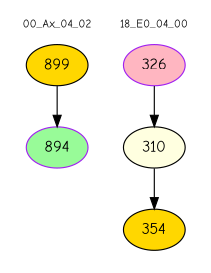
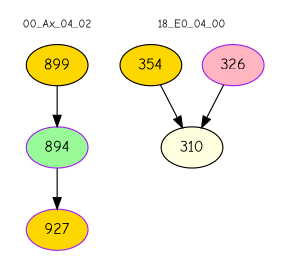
(154, 183) -> (169, 101)
none -> (57, 230)
